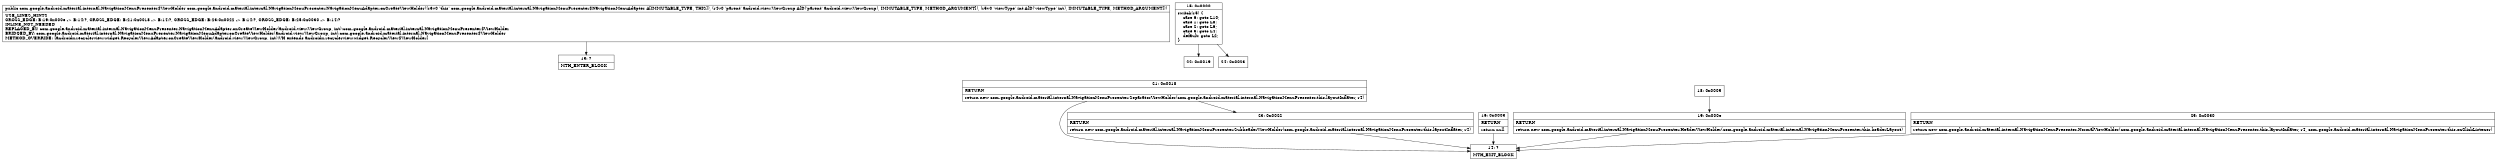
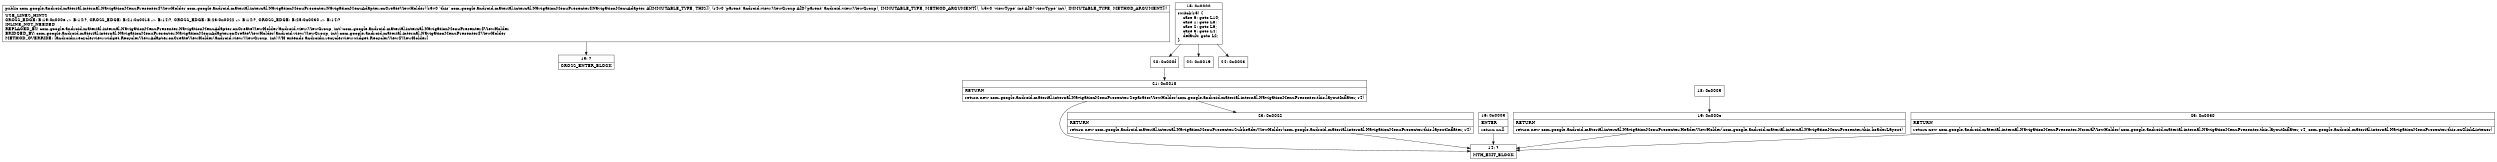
none -> (1165, 62)
(584, 66) -> (586, 66)
(1491, 123) -> (1489, 123)
